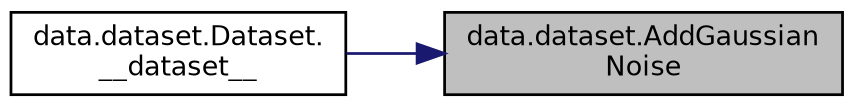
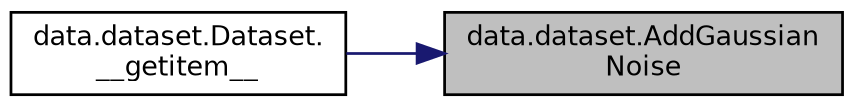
(178, 54) -> (178, 54)
